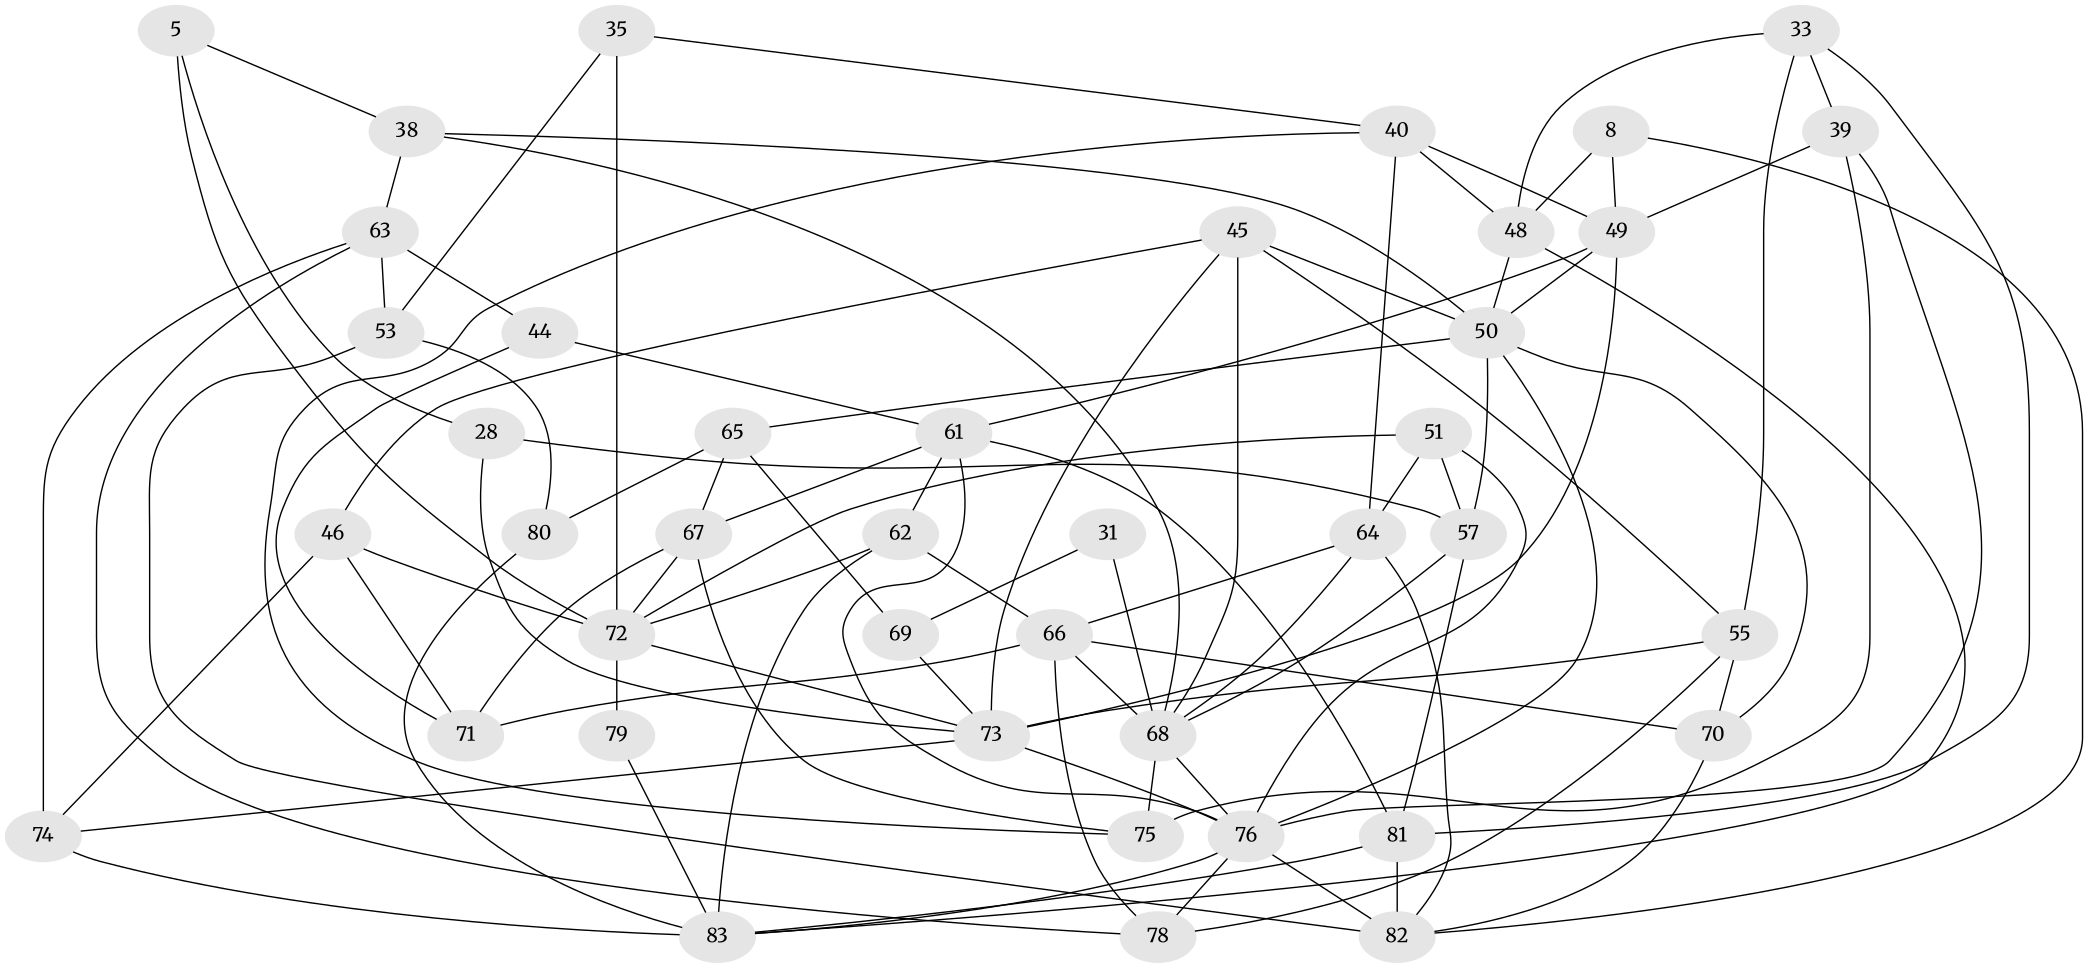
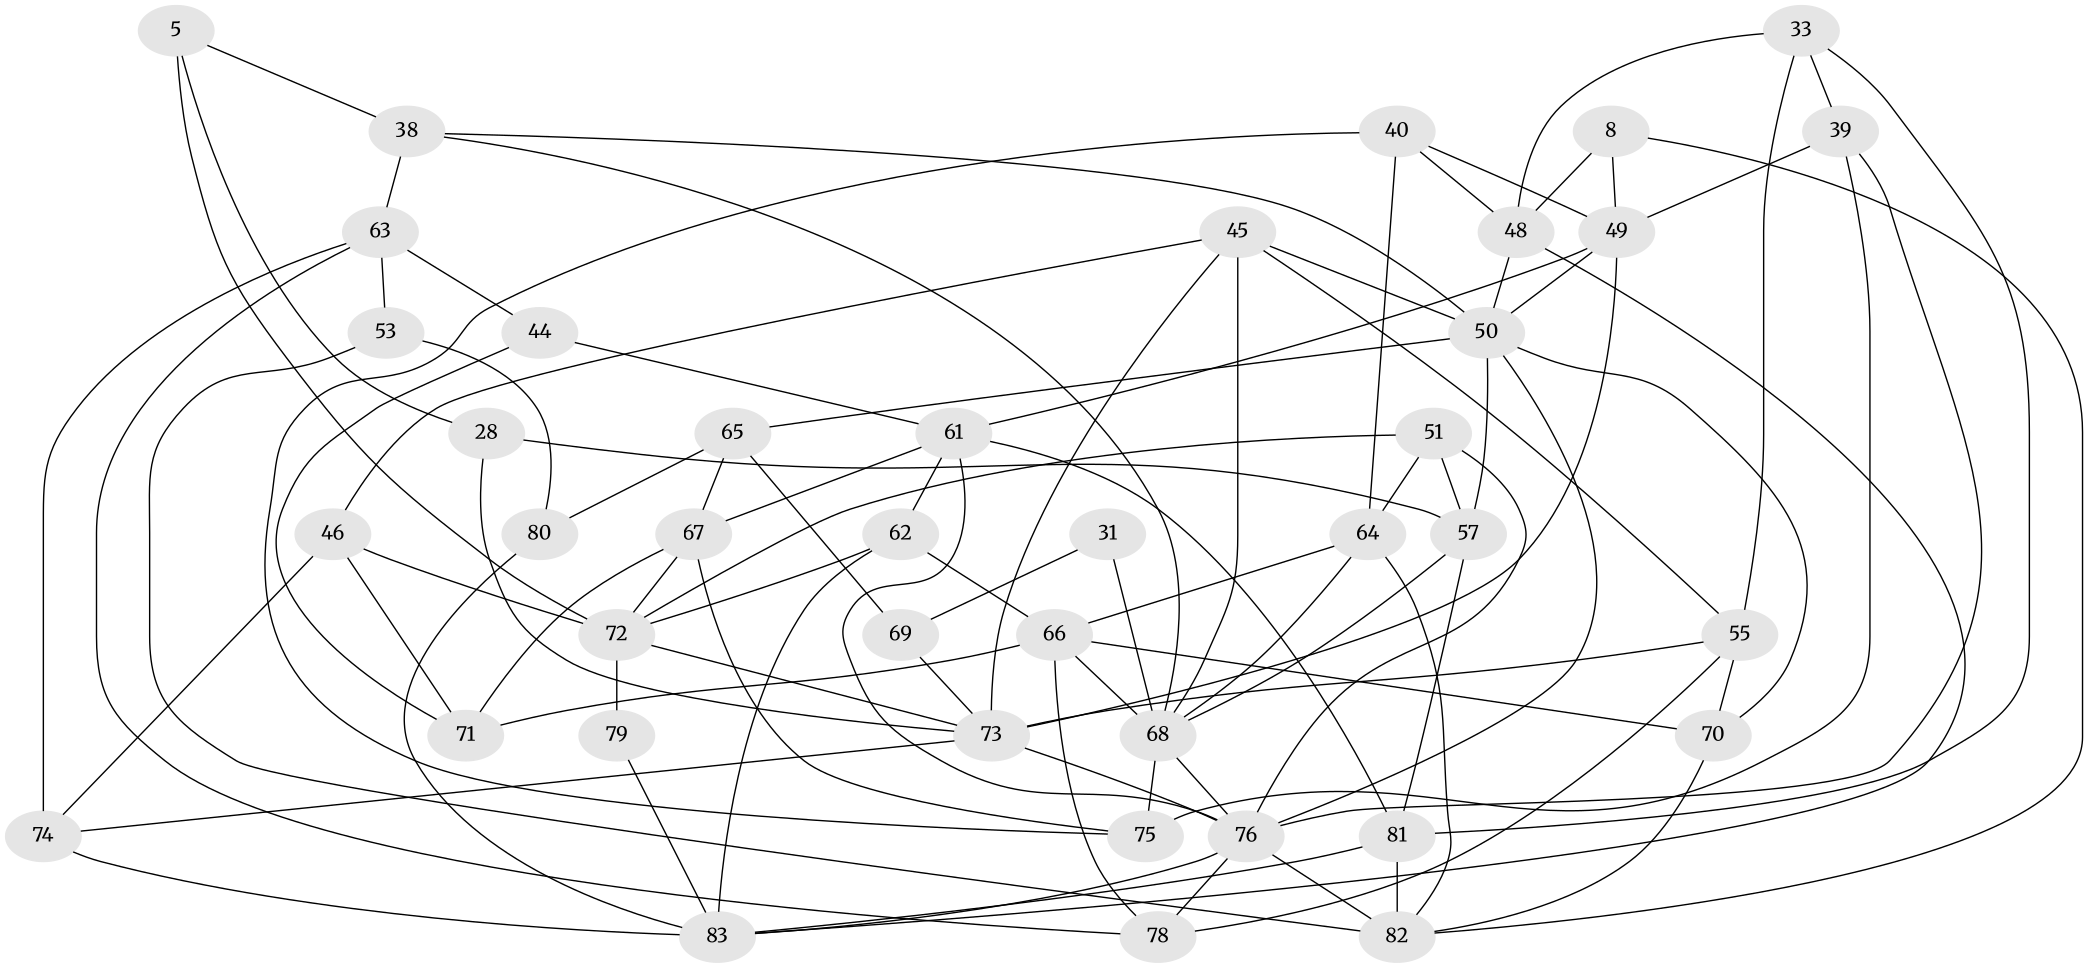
(617, 31) -> none
